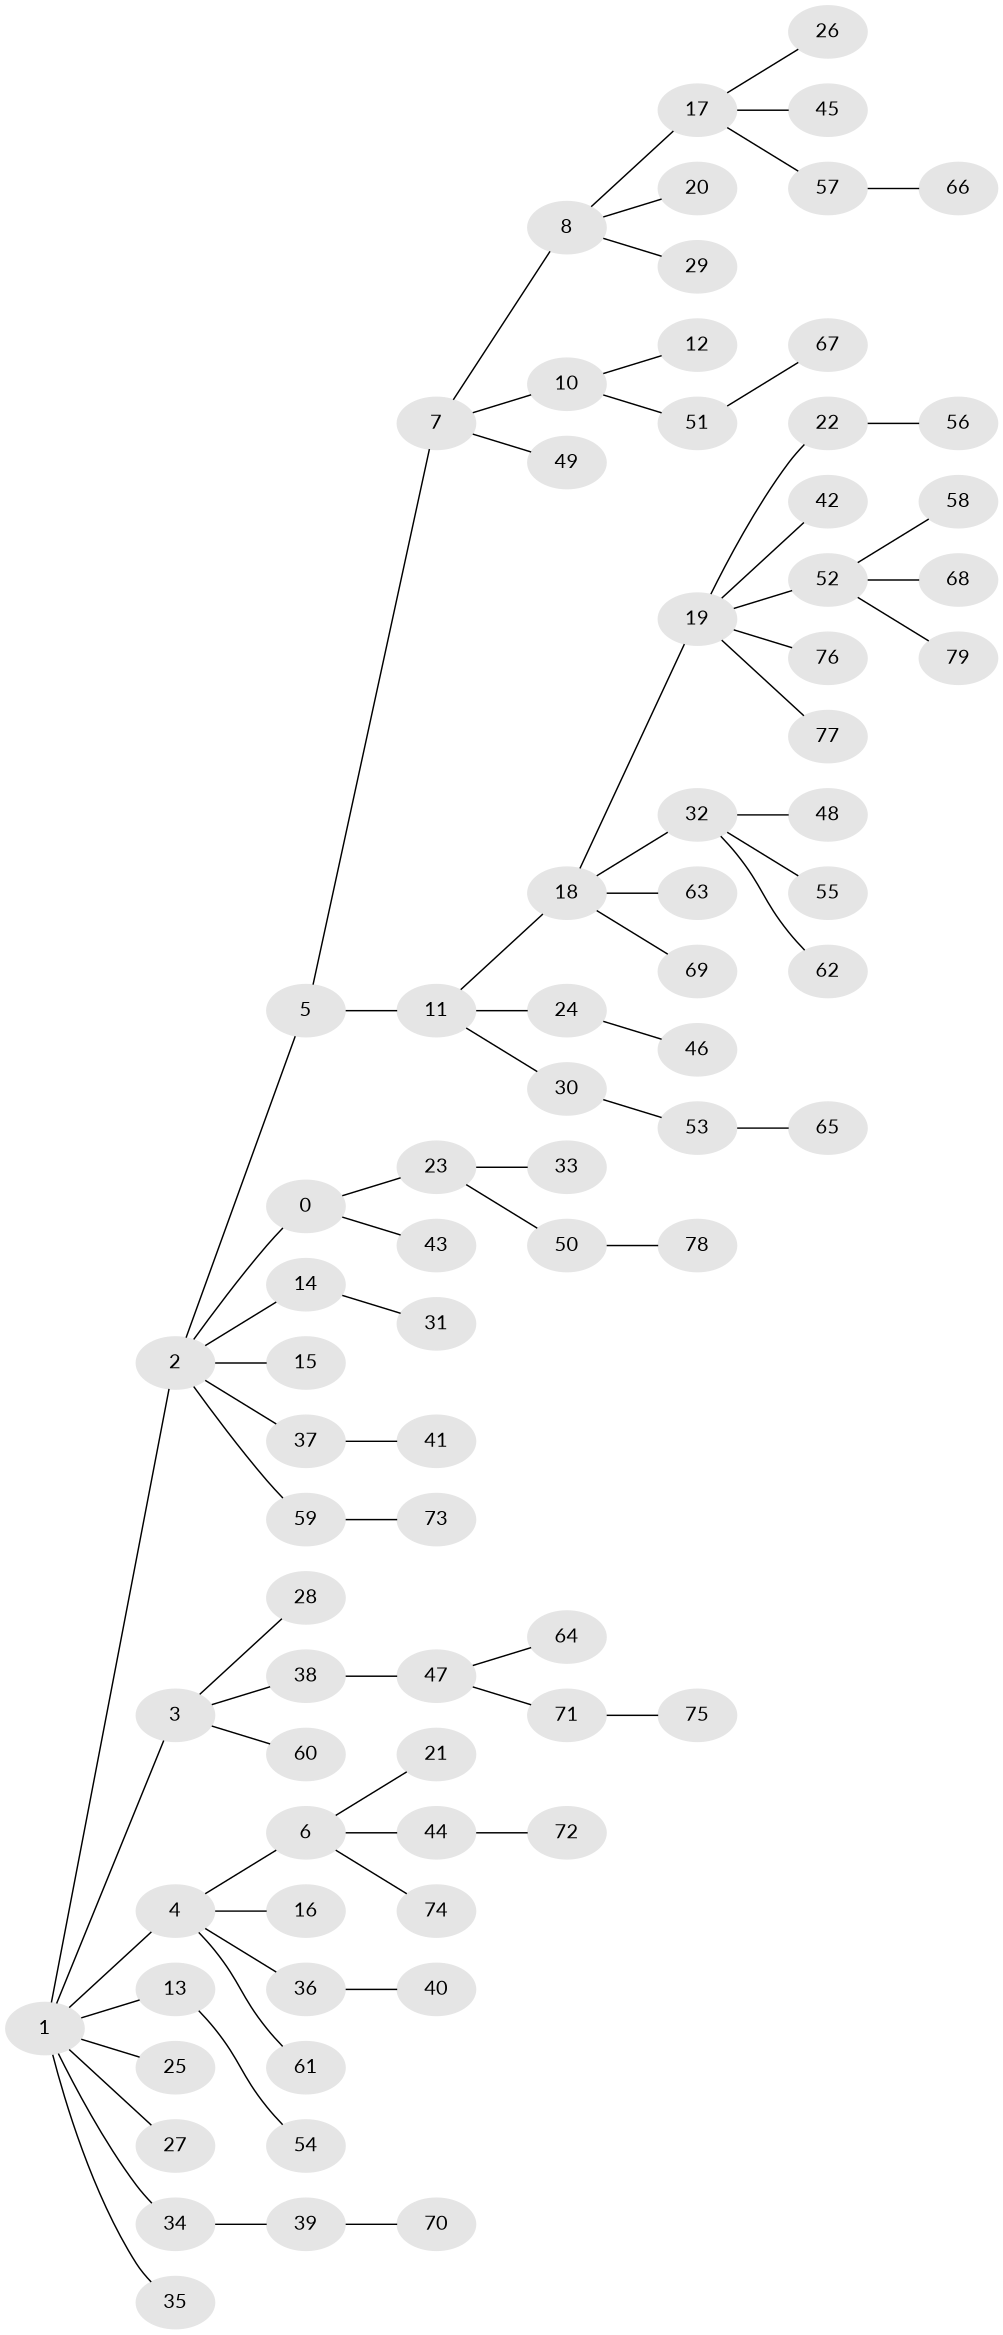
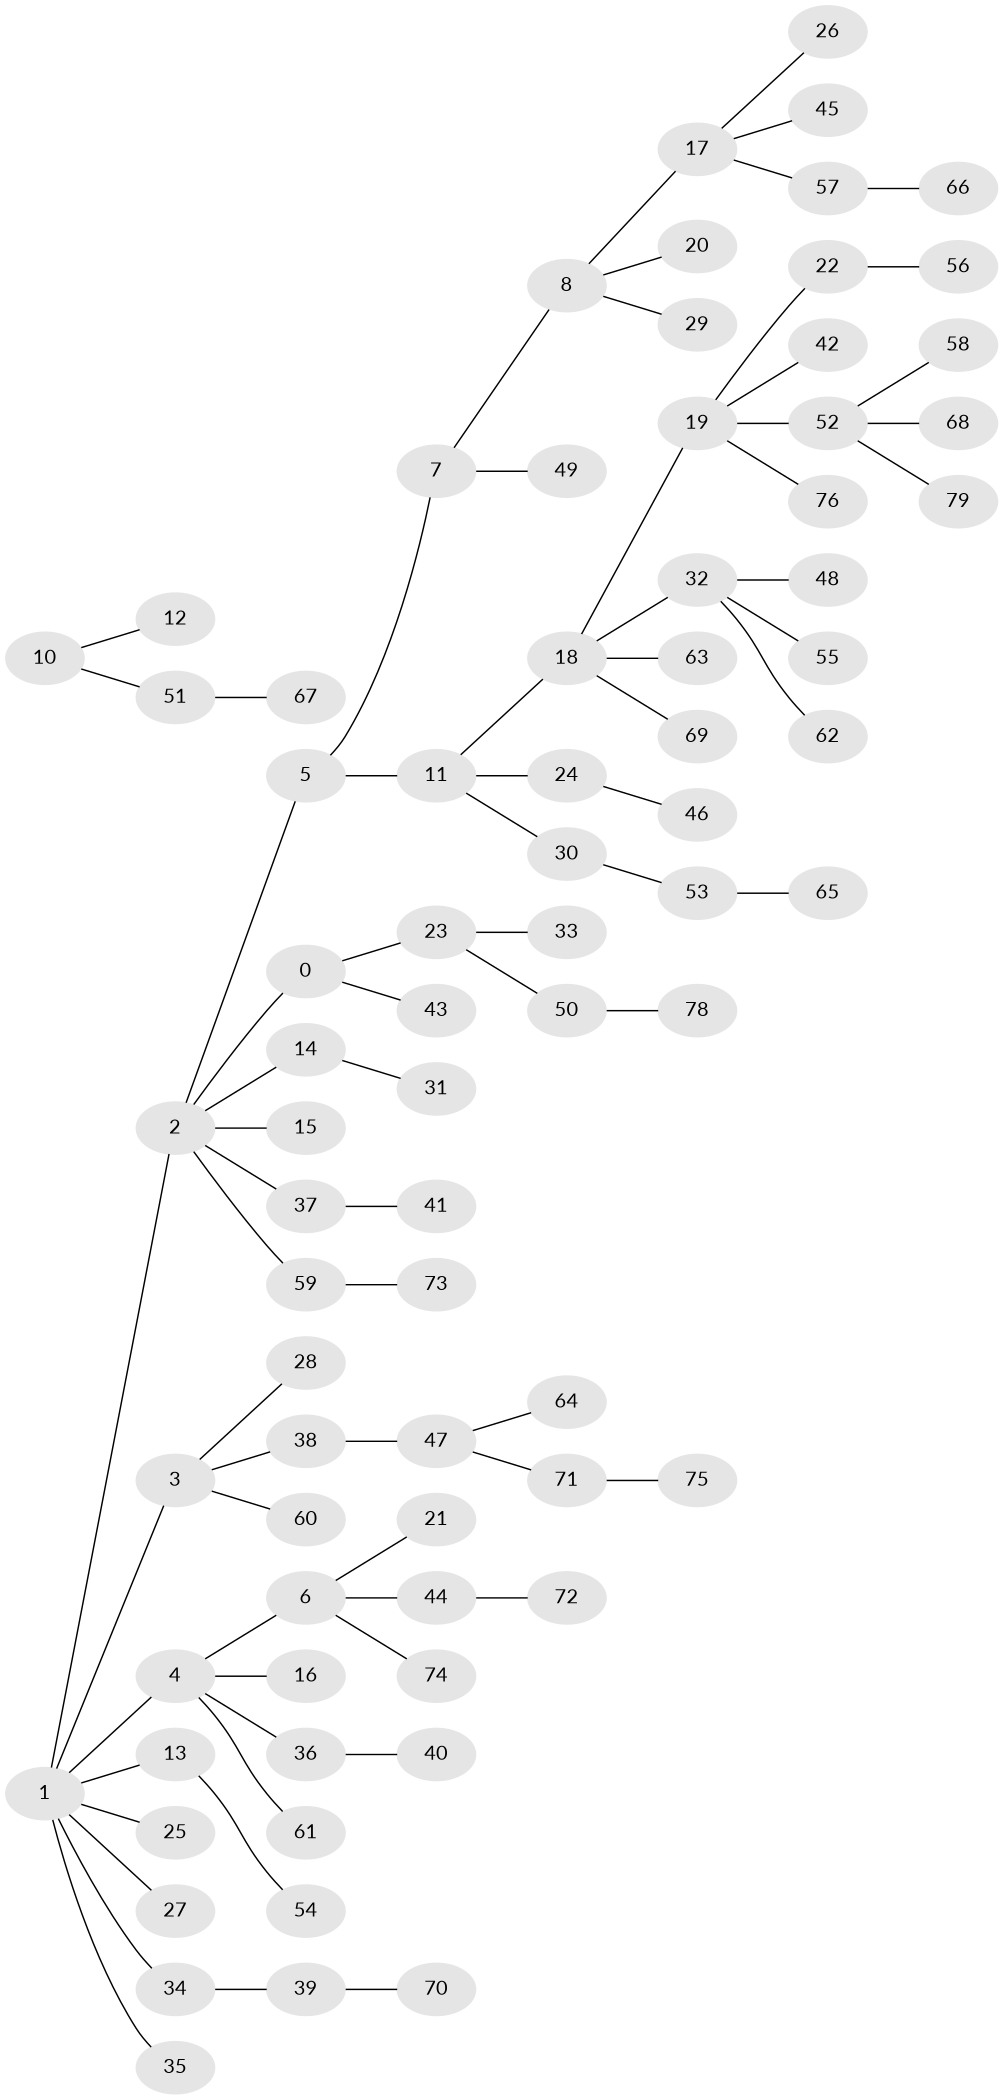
(502, 404) -> none
(828, 737) -> none
